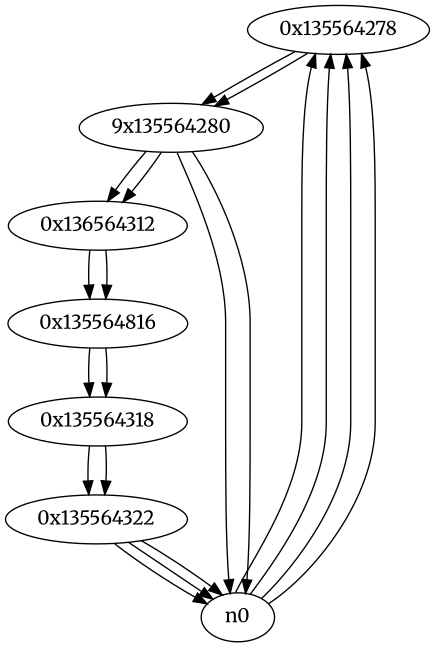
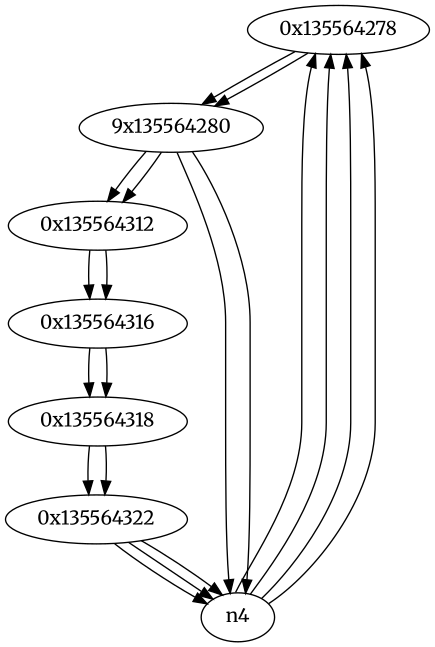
(98, 226) -> (98, 226)
(98, 324) -> (98, 324)
(238, 617) -> (238, 617)
